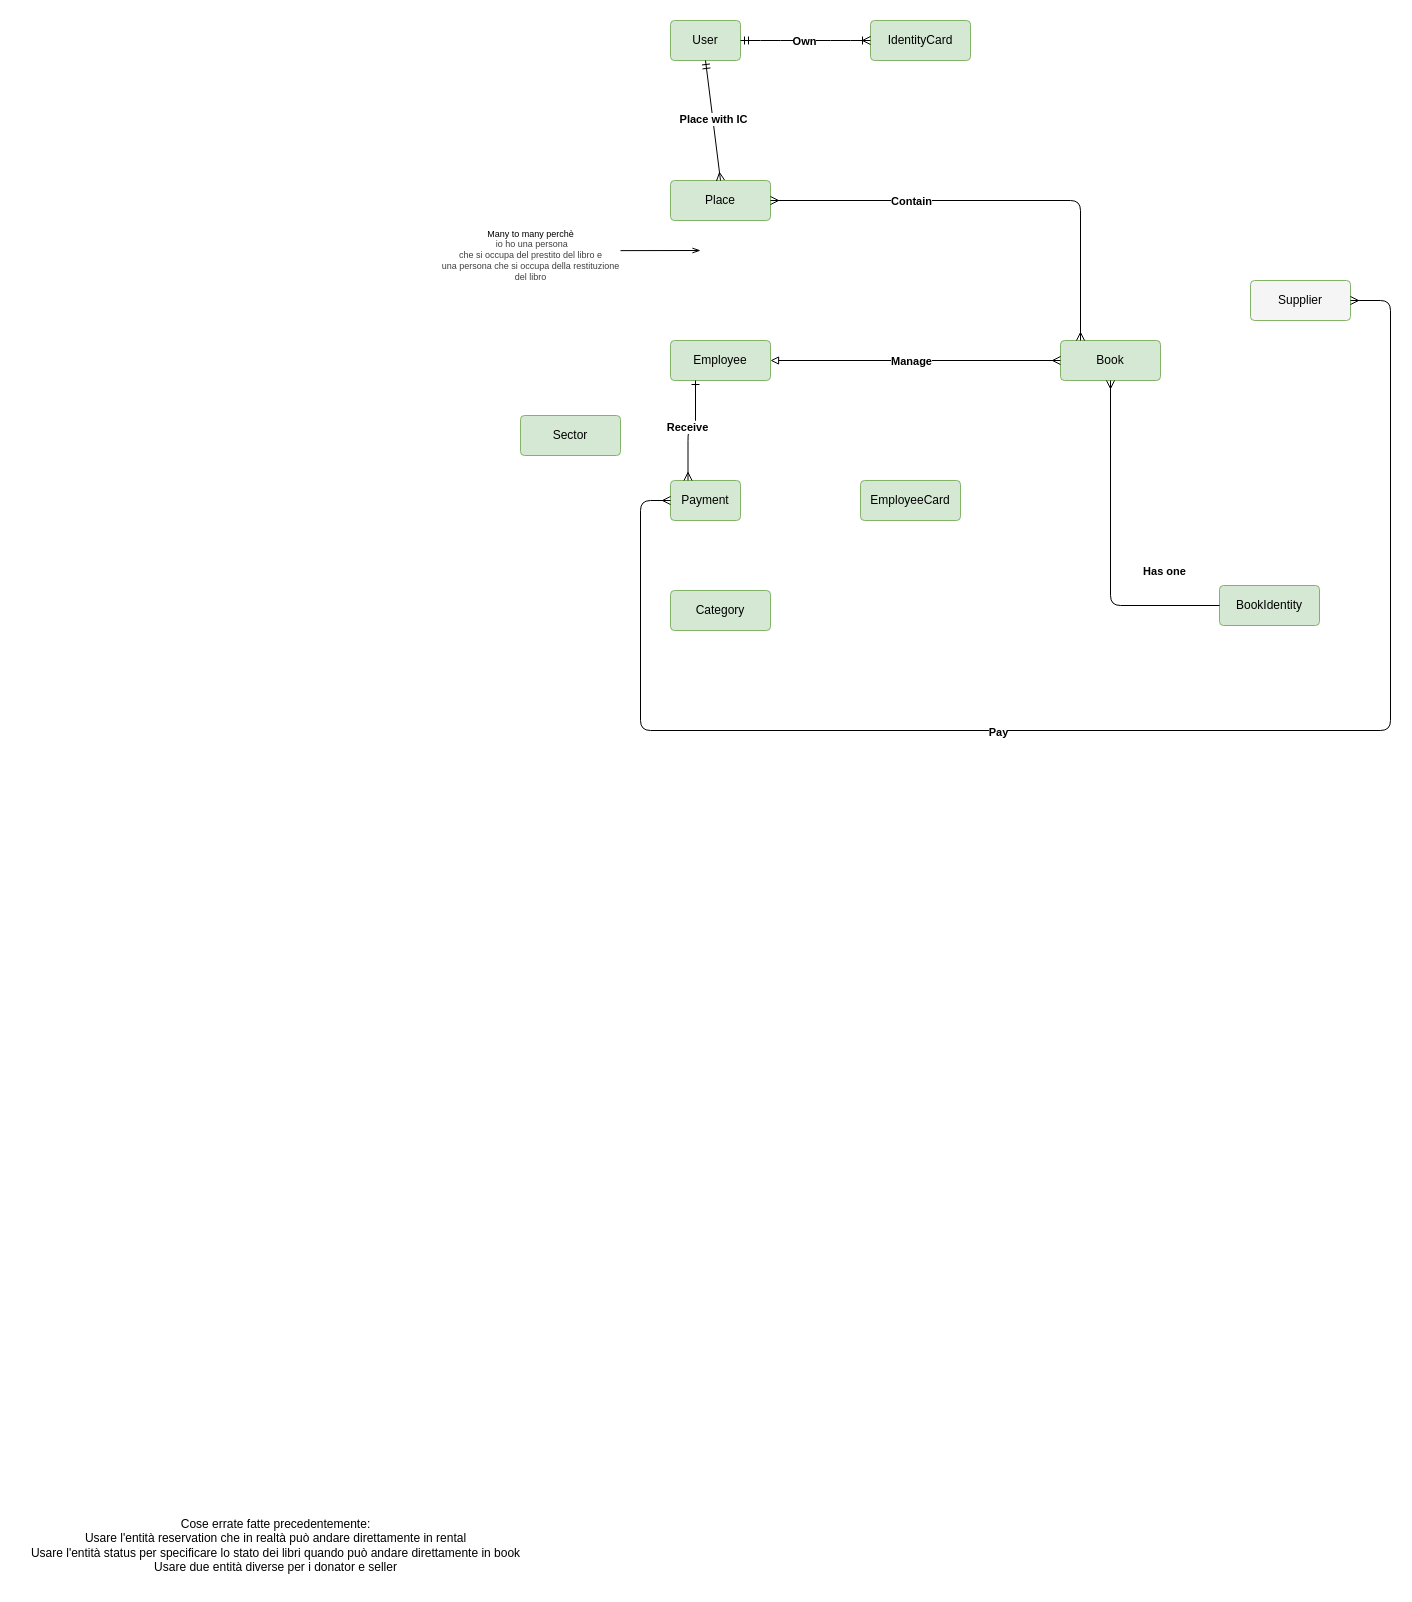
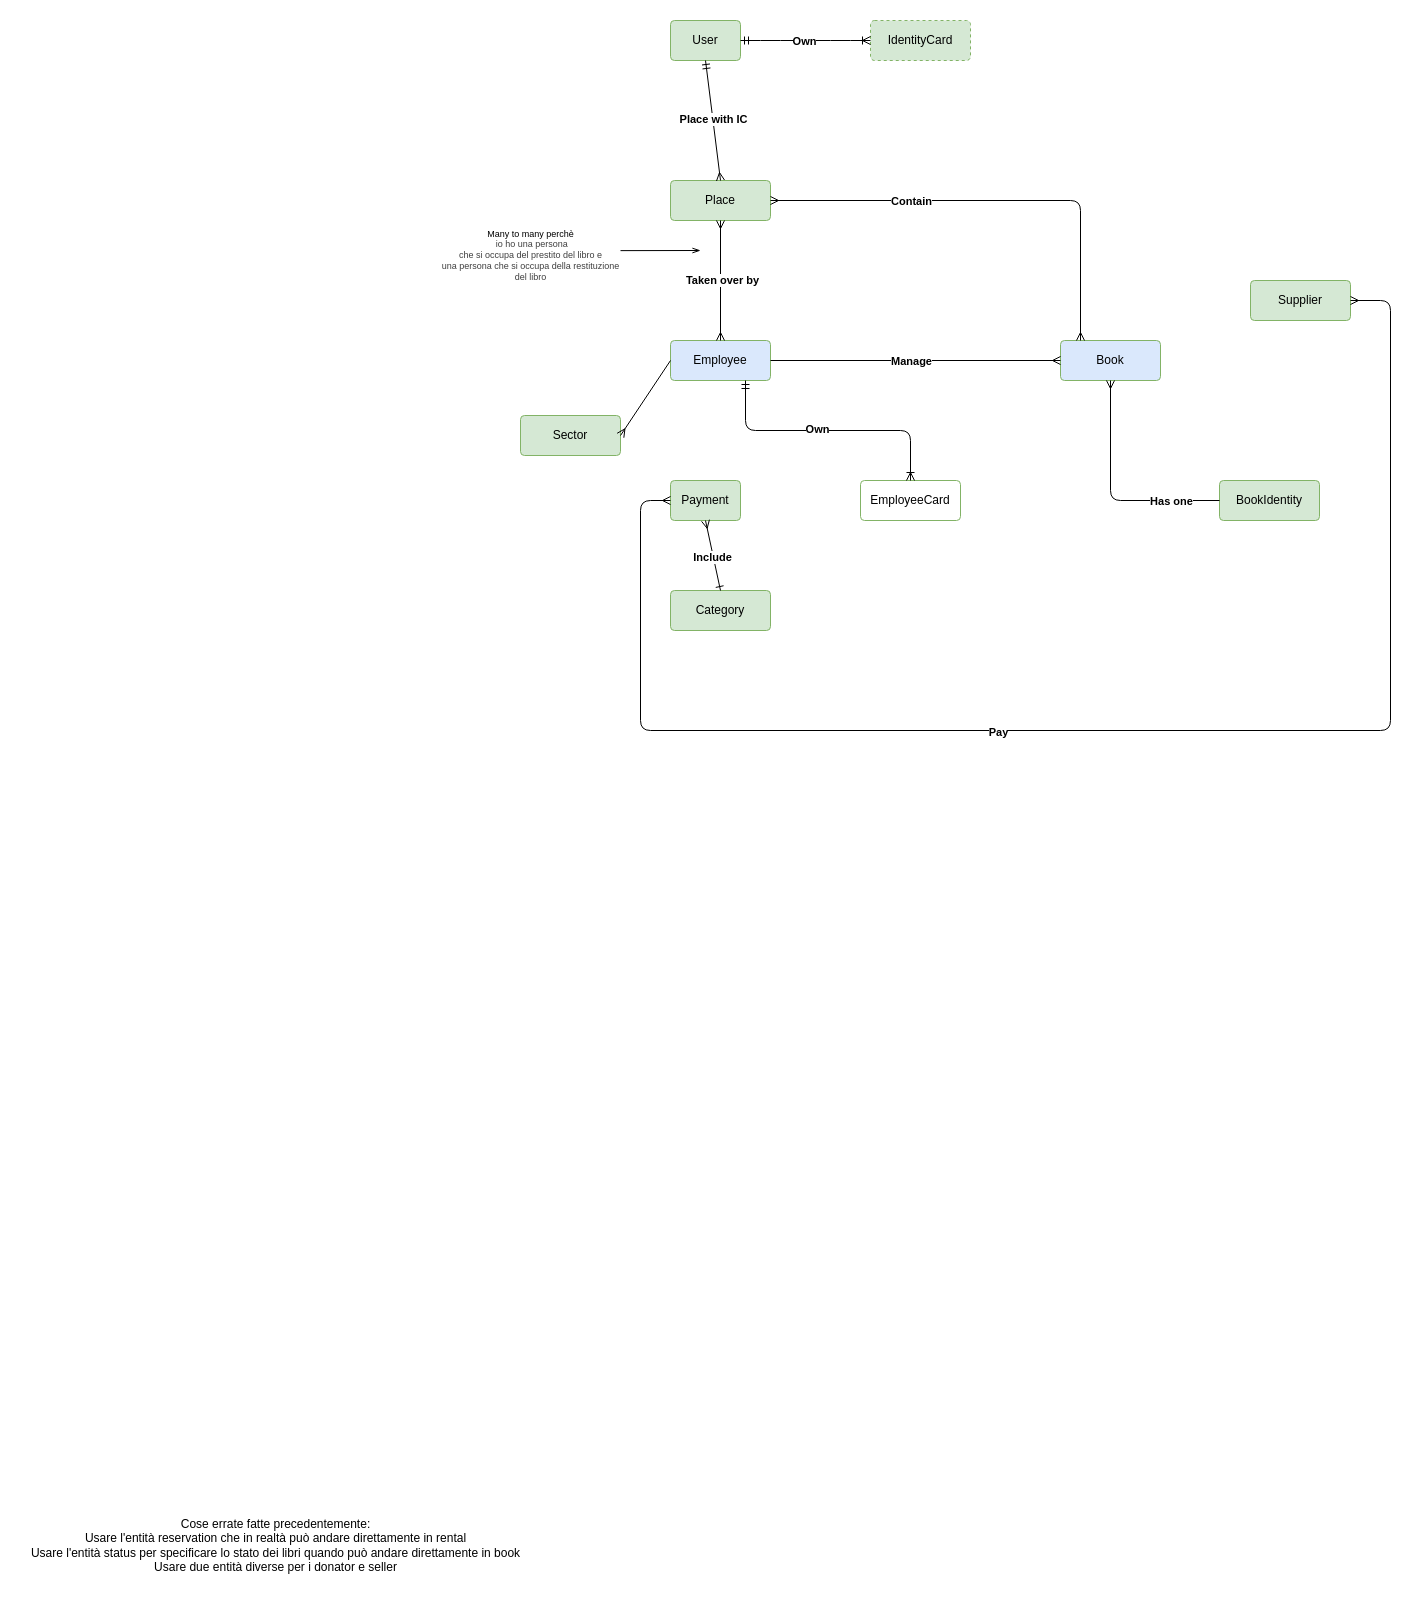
(921, 41) -> (921, 41)
none -> (721, 281)
(1301, 301) -> (1301, 301)
(721, 361) -> (721, 361)
(780, 361) -> (777, 361)
(1111, 361) -> (1111, 361)
none -> (646, 398)
(692, 431) -> none
none -> (828, 431)
(911, 501) -> (911, 501)
none -> (713, 556)
(1270, 606) -> (1270, 501)
